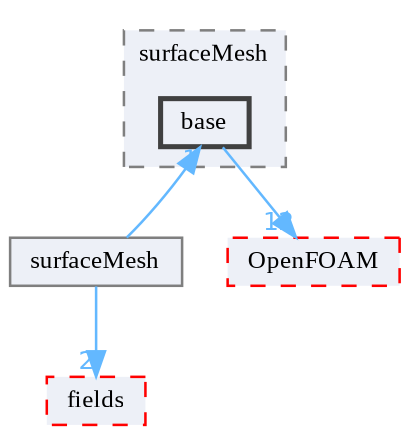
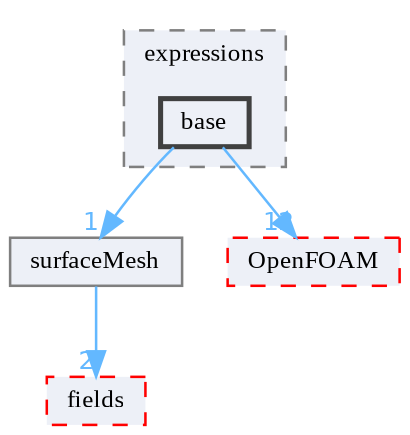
(205, 54) -> (205, 54)
(158, 204) -> (142, 182)
